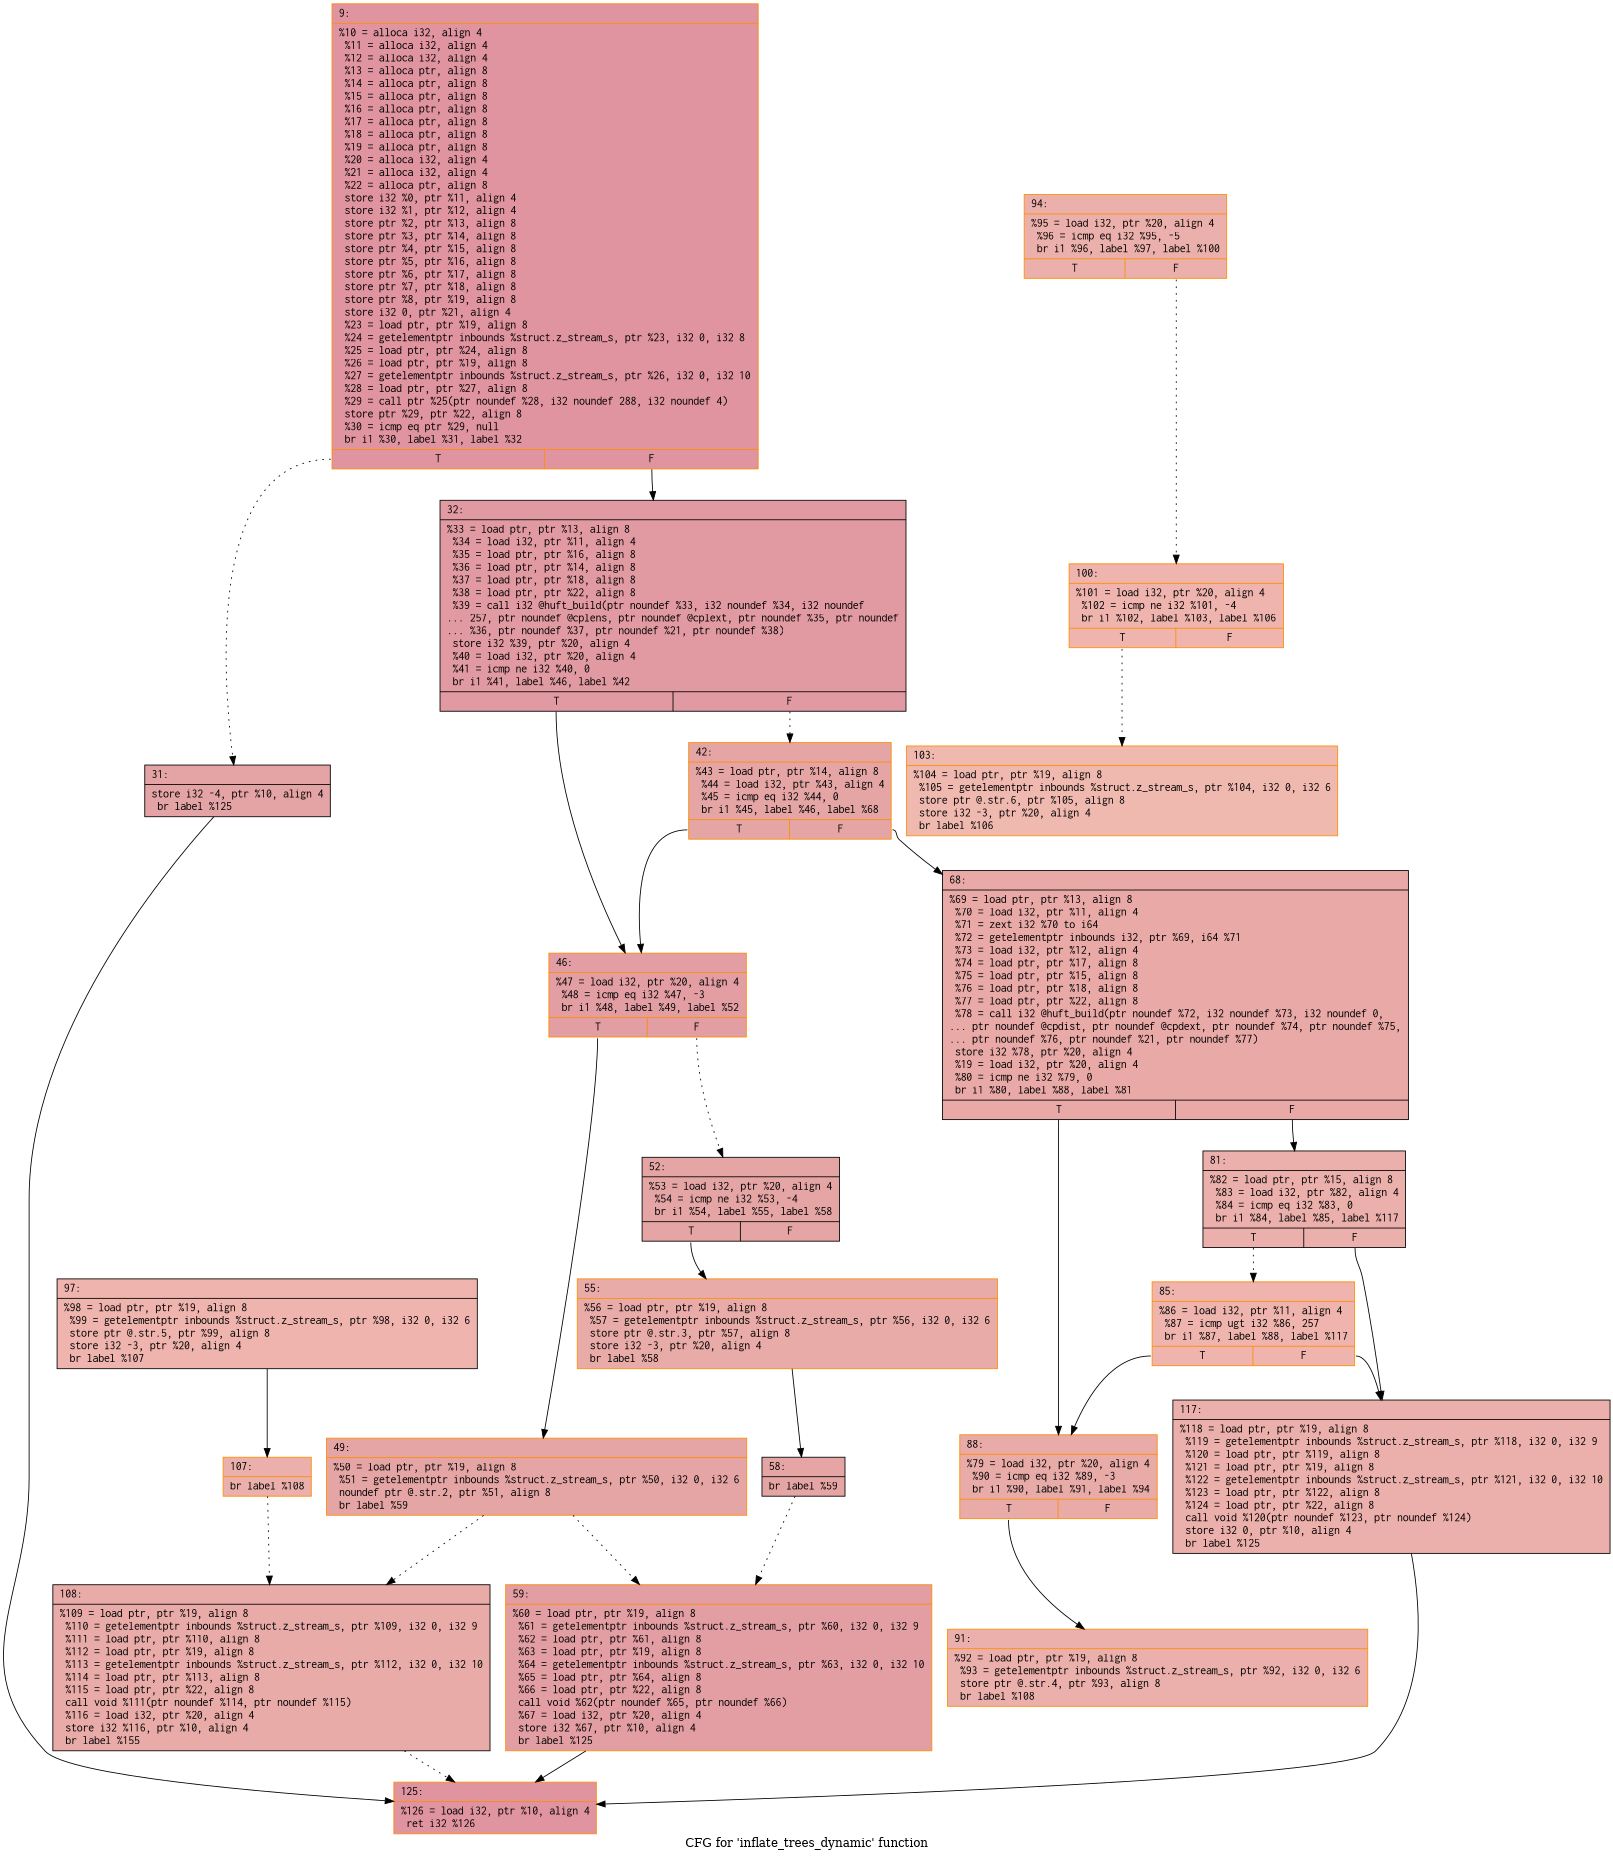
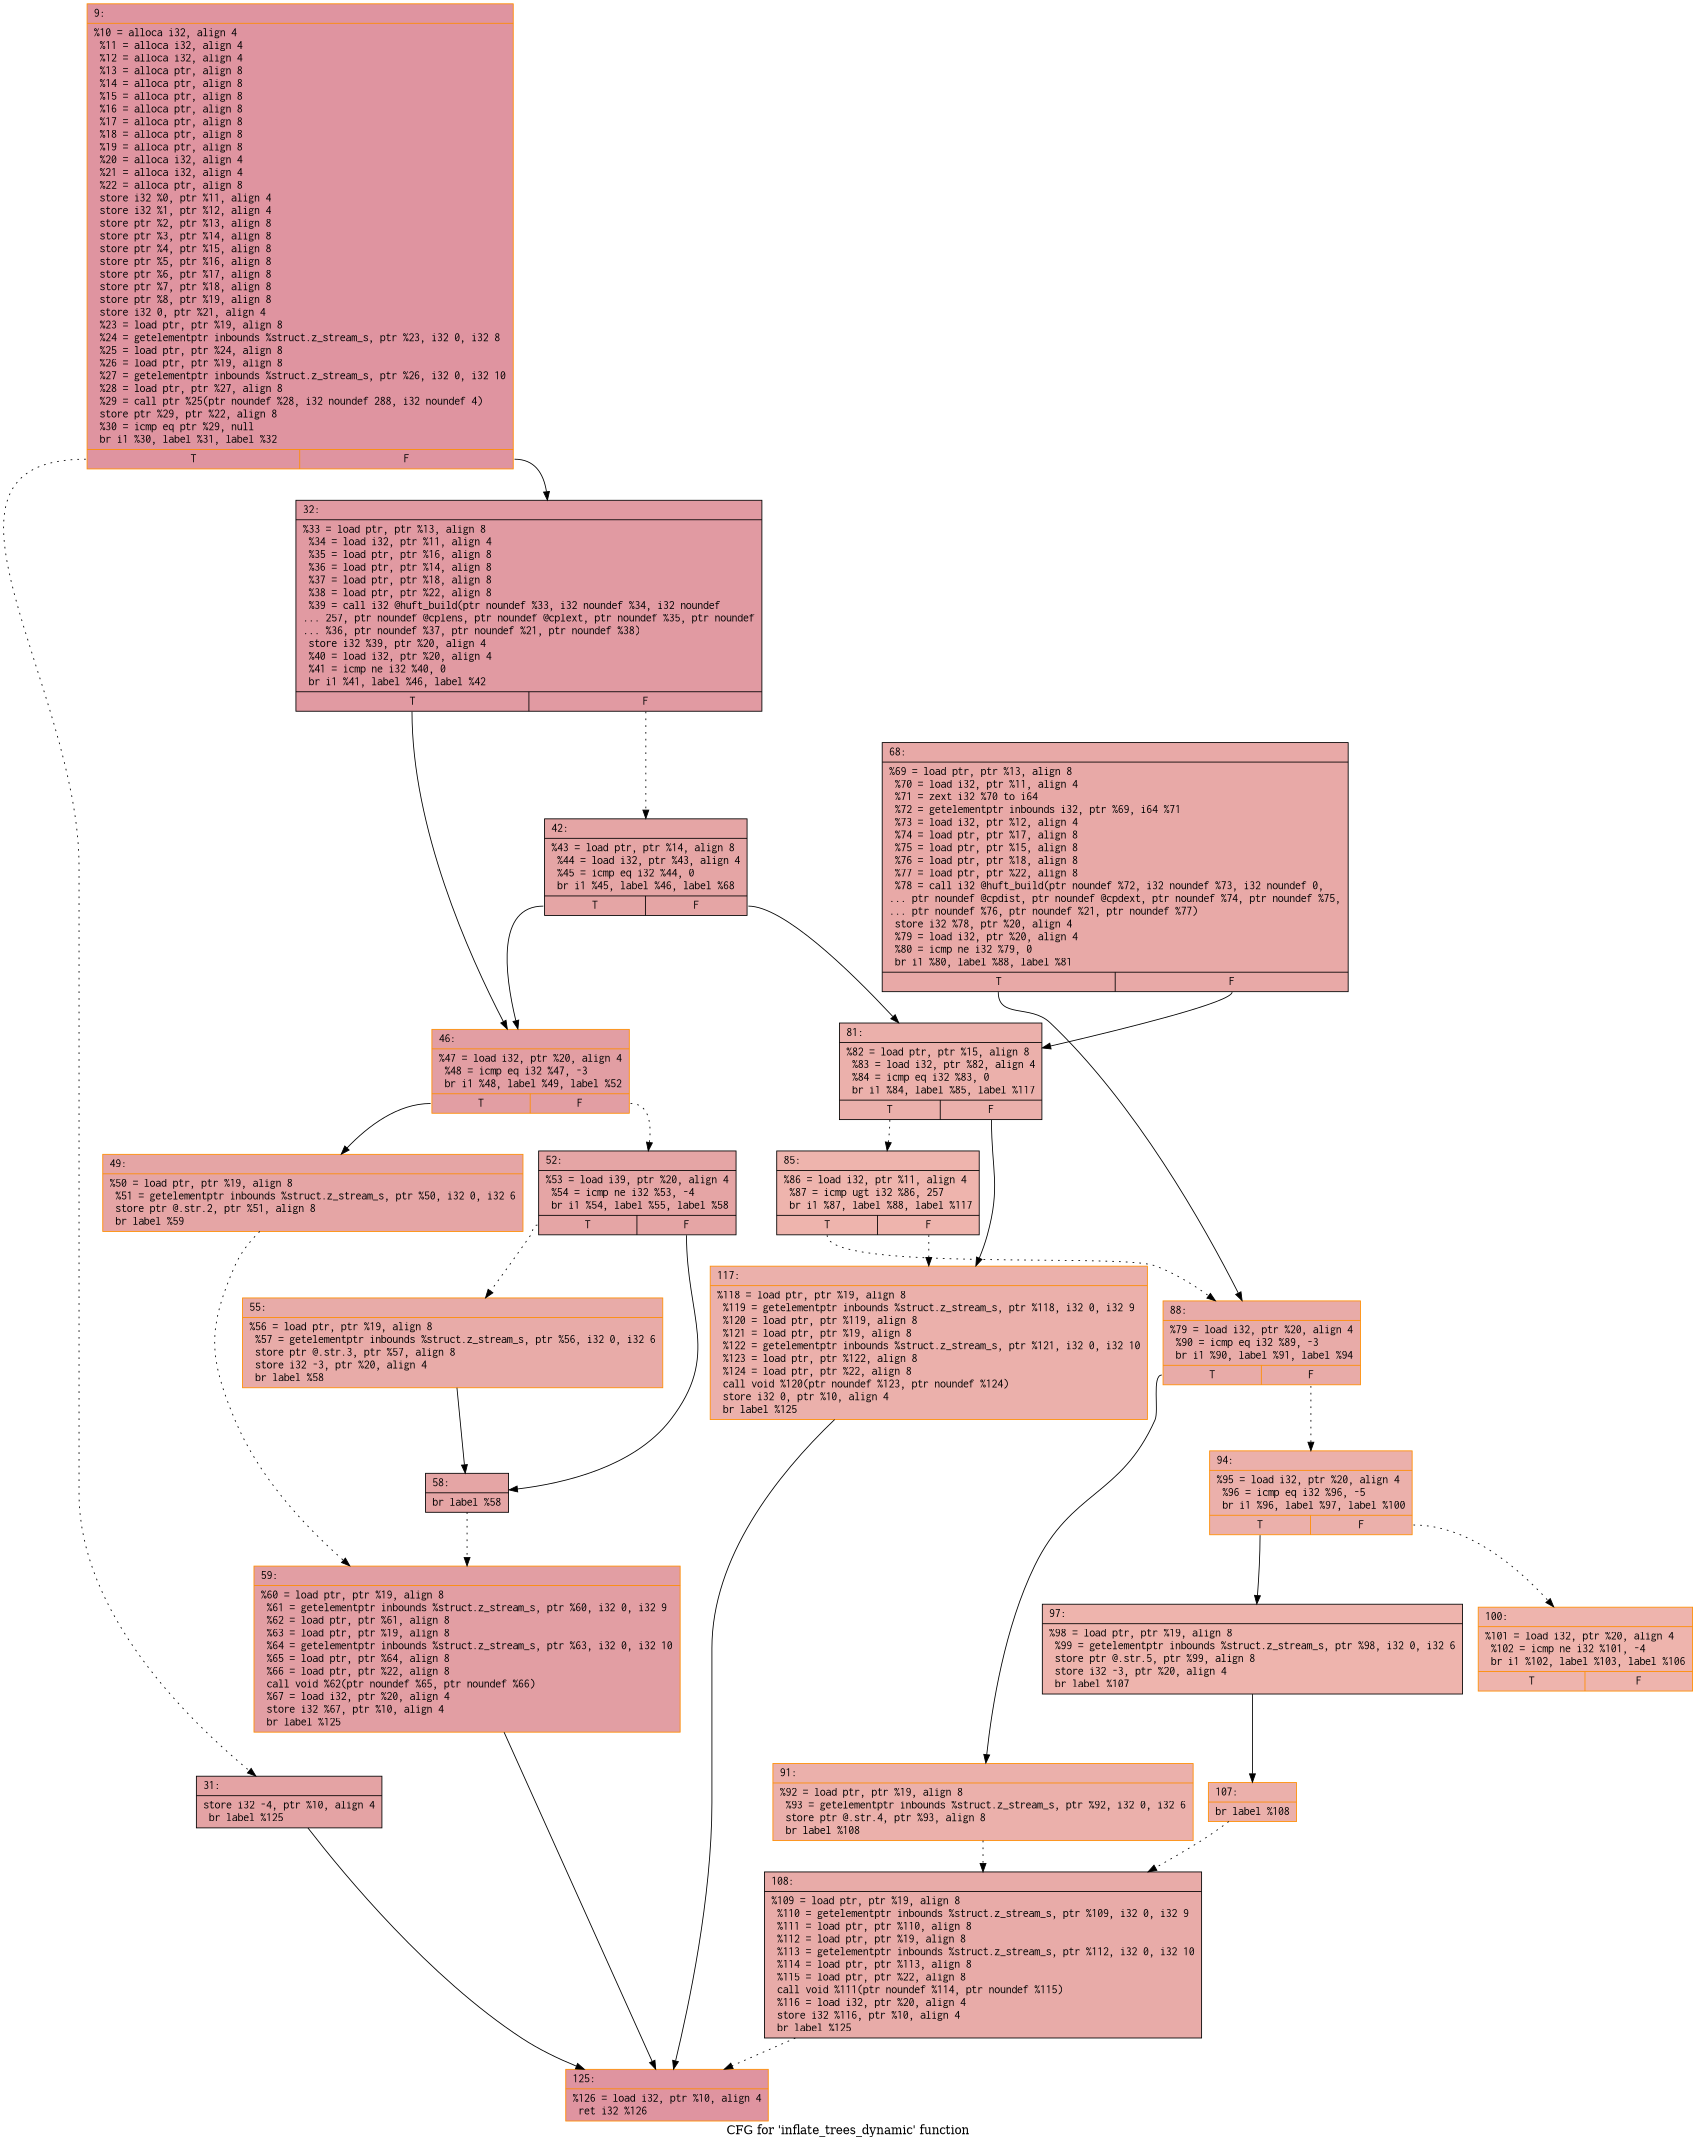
(1106, 236) -> (1291, 1492)
(790, 791) -> (646, 867)
(1122, 791) -> none
(912, 851) -> (827, 952)
(1044, 1065) -> (983, 937)
(741, 1186) -> (637, 1180)
(693, 1258) -> (515, 1258)
(1253, 1324) -> (878, 1193)
(1371, 1371) -> (929, 1246)
(1103, 1380) -> (1019, 1260)
none -> (676, 1412)
none -> (1311, 1414)
(1391, 1477) -> (929, 1343)
(803, 1486) -> (467, 1502)
(442, 1492) -> (213, 1209)
(439, 1548) -> (983, 1852)
none -> (1259, 1565)
(100, 1741) -> (811, 2028)
